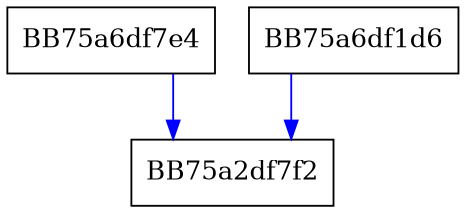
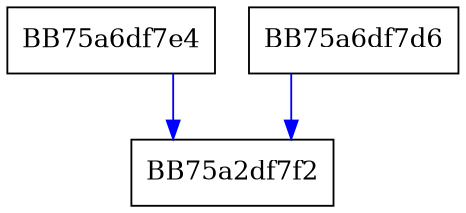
(354, 40) -> (354, 40)
